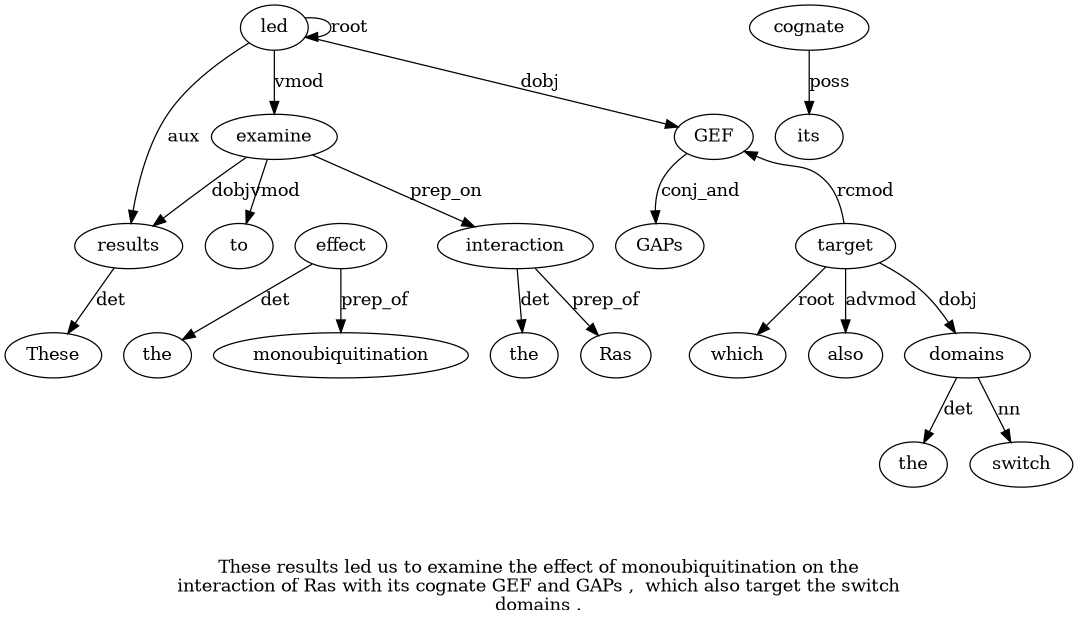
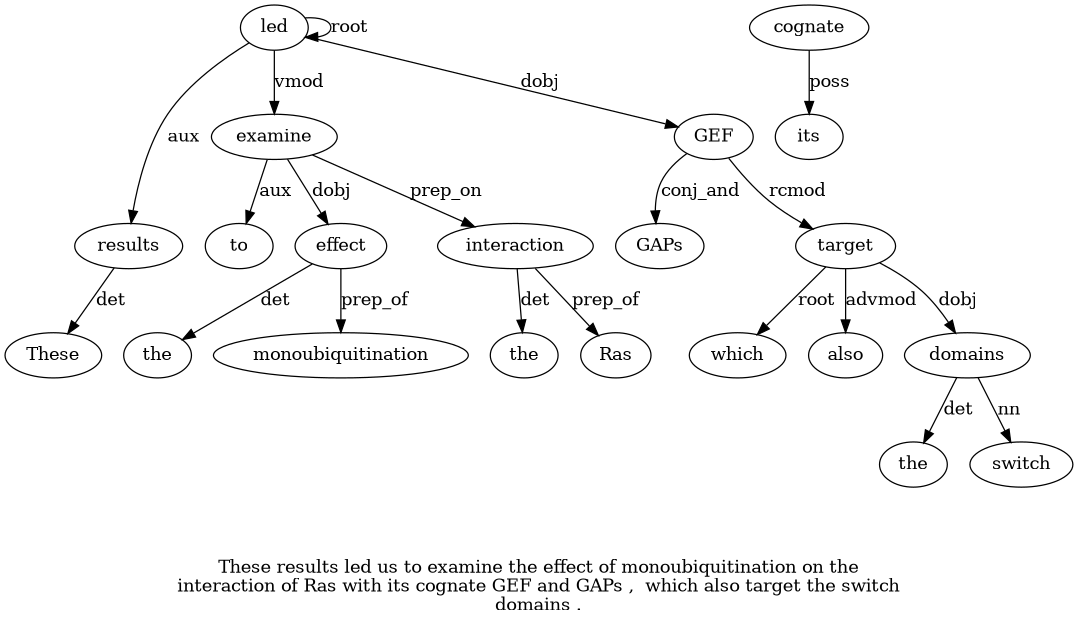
(815, 172) -> (762, 194)
(204, 187) -> (304, 186)
(276, 191) -> (276, 191)
